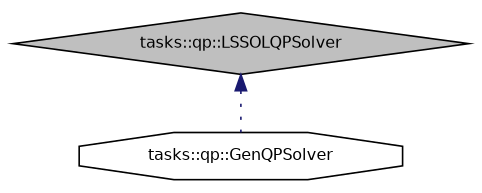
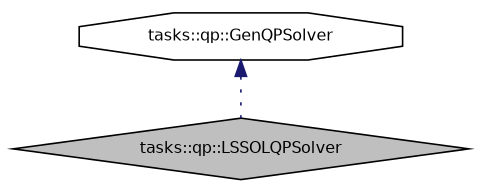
(241, 112) -> (241, 97)
